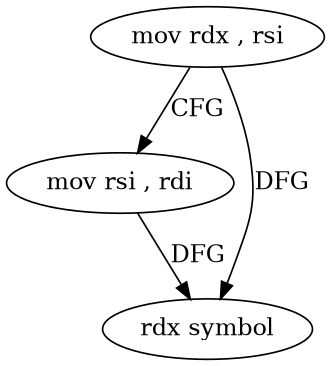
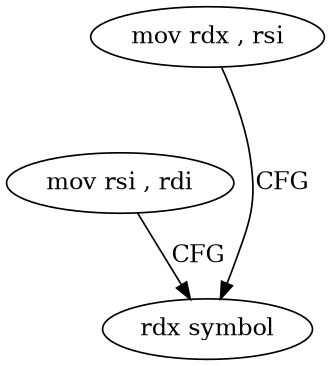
(168, 103) -> none
(282, 183) -> (282, 183)
(198, 256) -> (198, 256)
